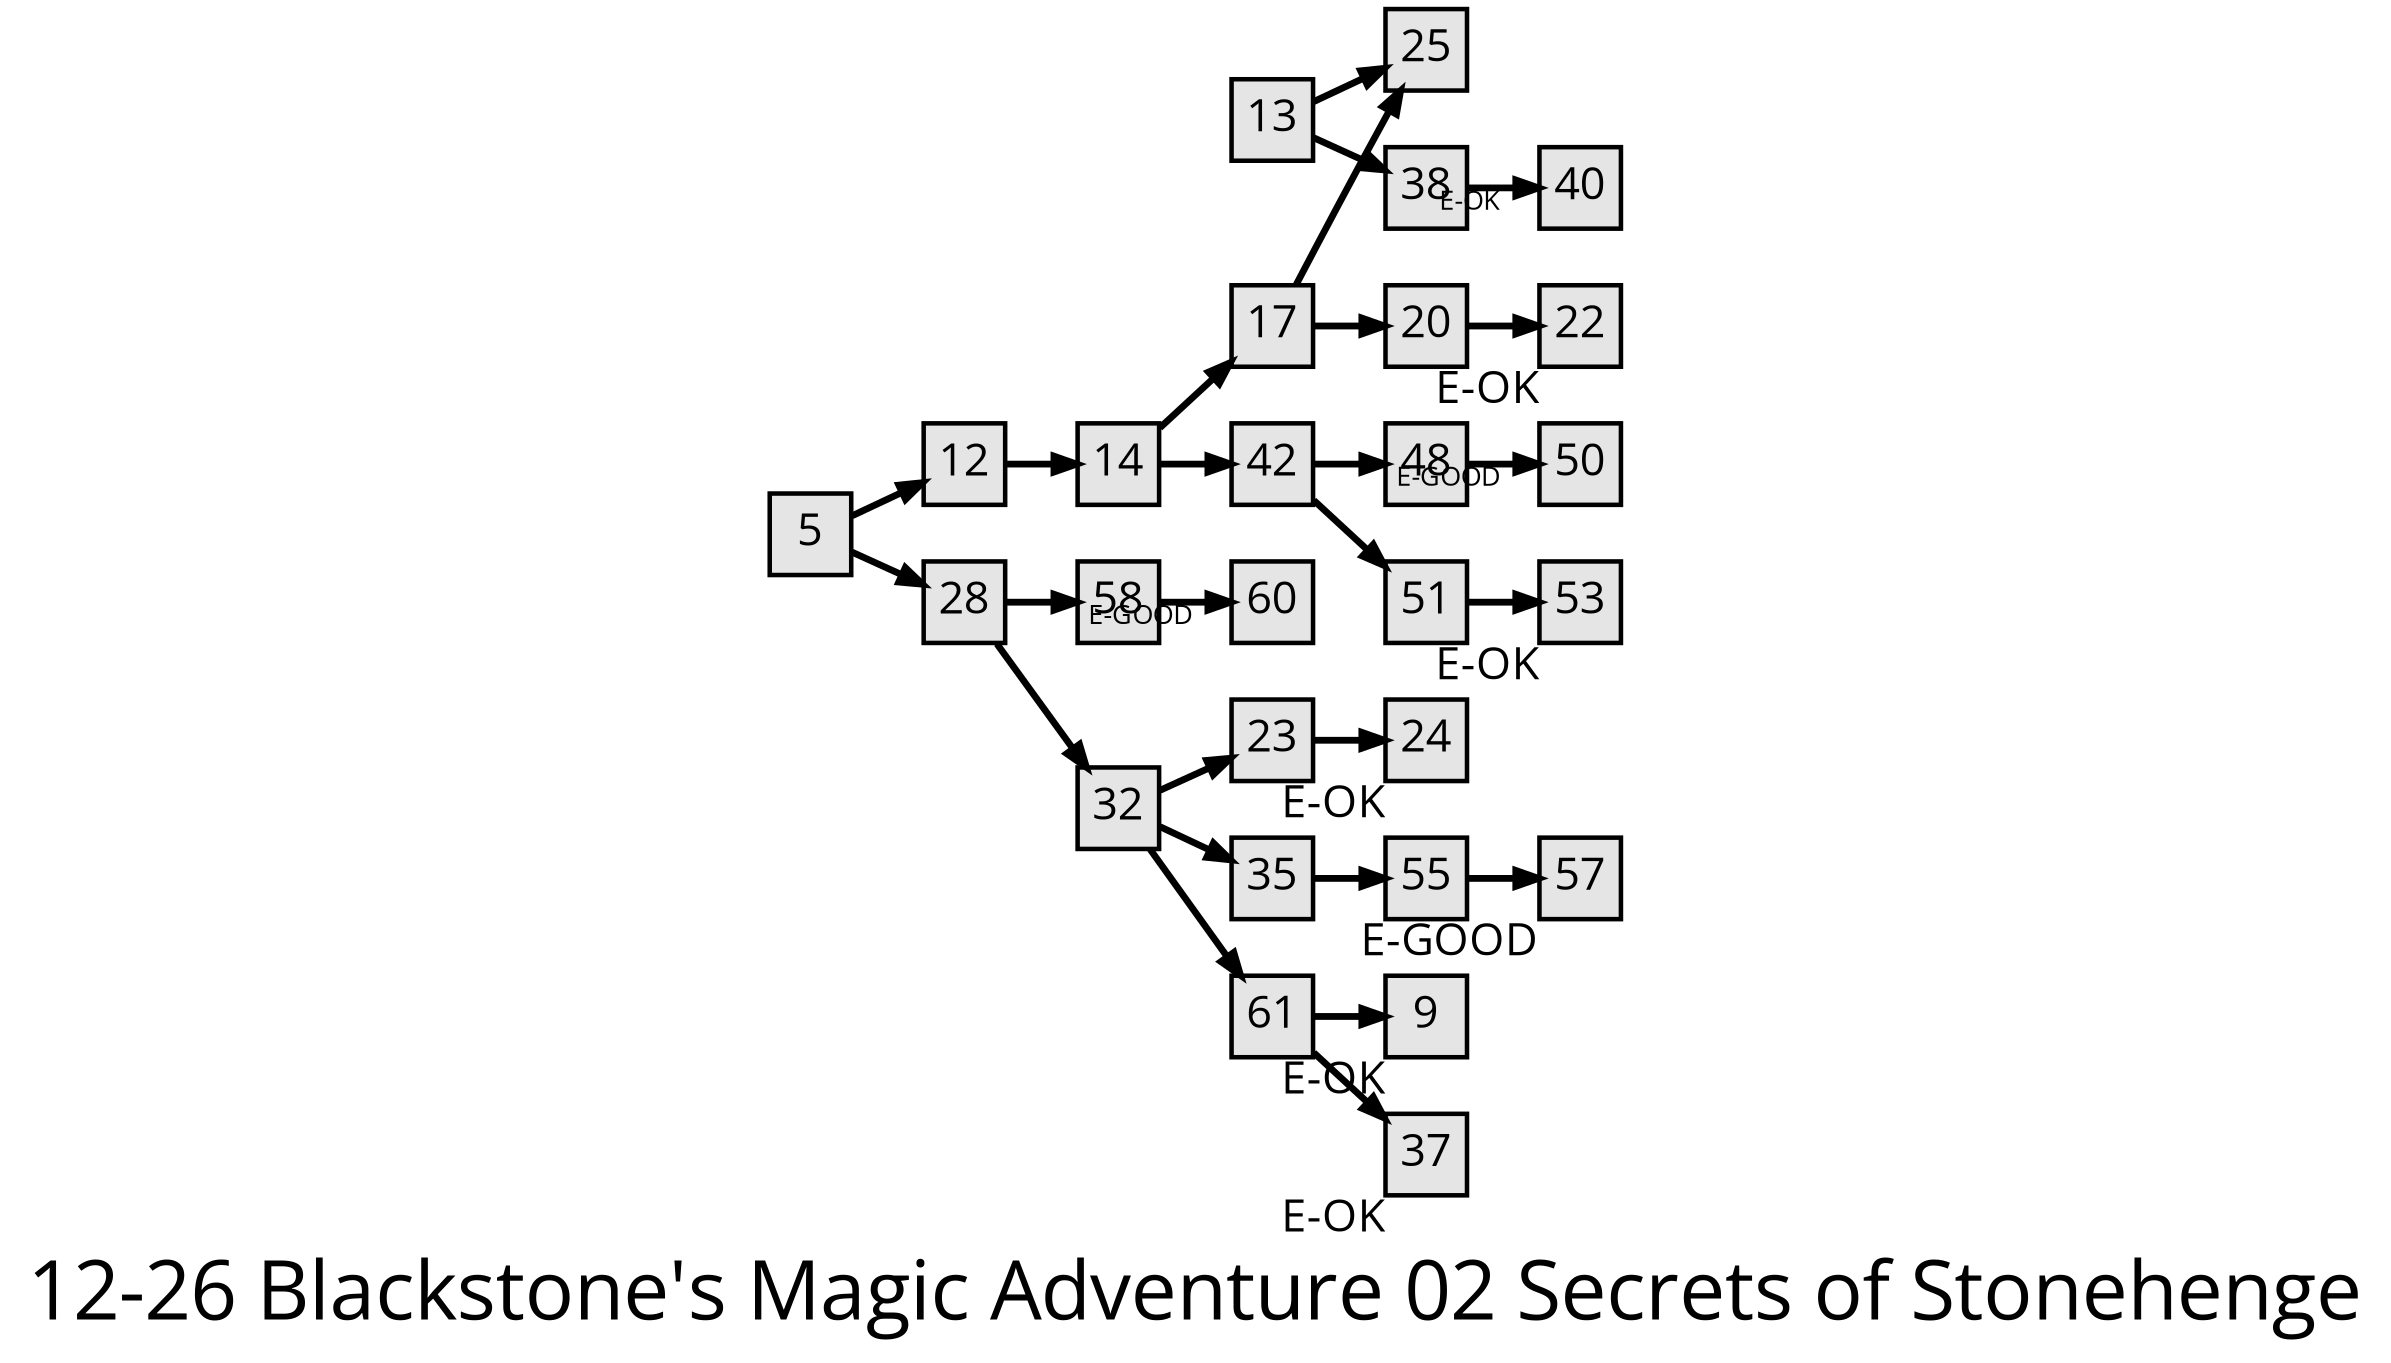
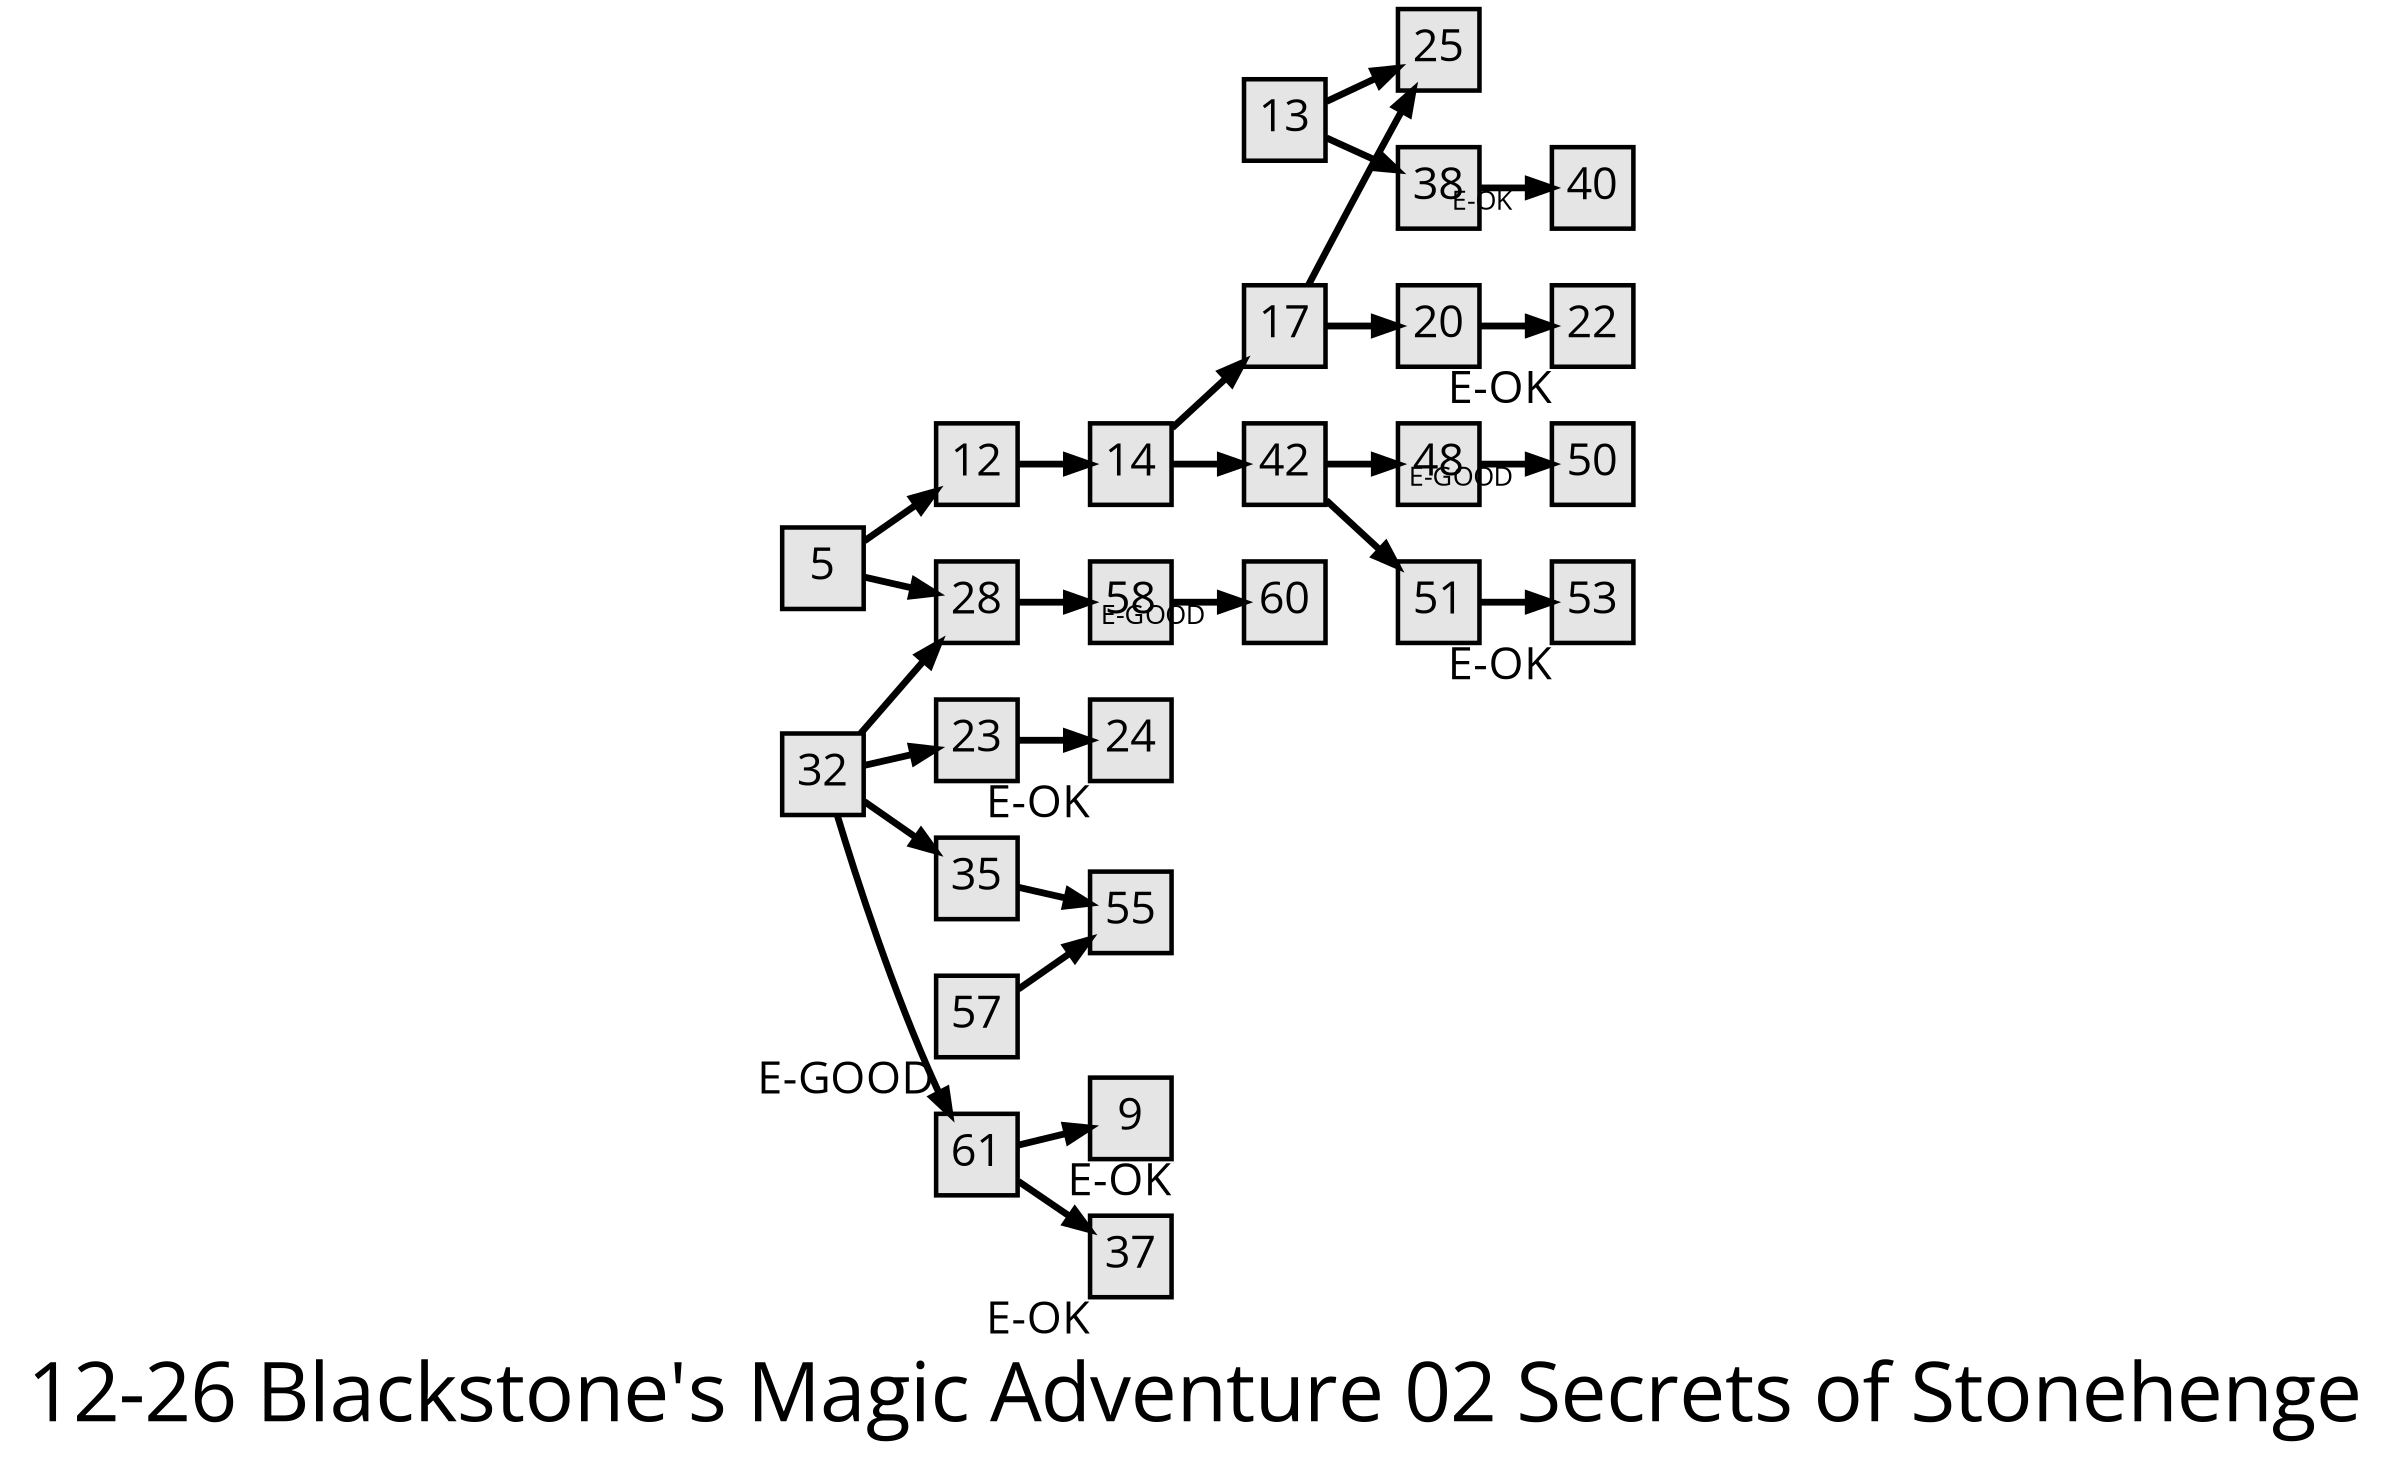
(1035, 696) -> (892, 697)
(1492, 878) -> (1044, 971)
